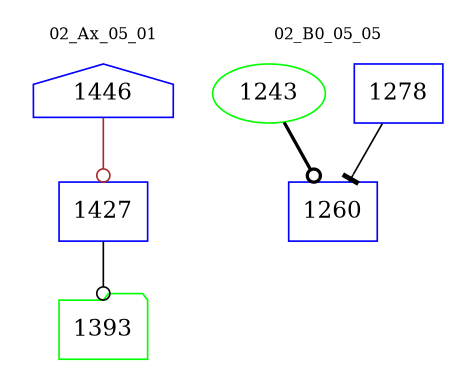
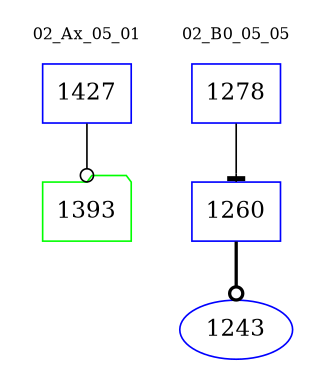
(103, 93) -> none
(269, 93) -> (236, 330)
(297, 146) -> (236, 264)
